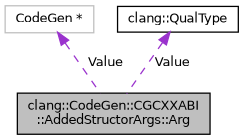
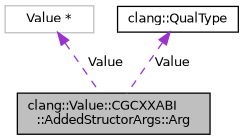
(49, 19) -> (49, 19)
(114, 114) -> (114, 114)
